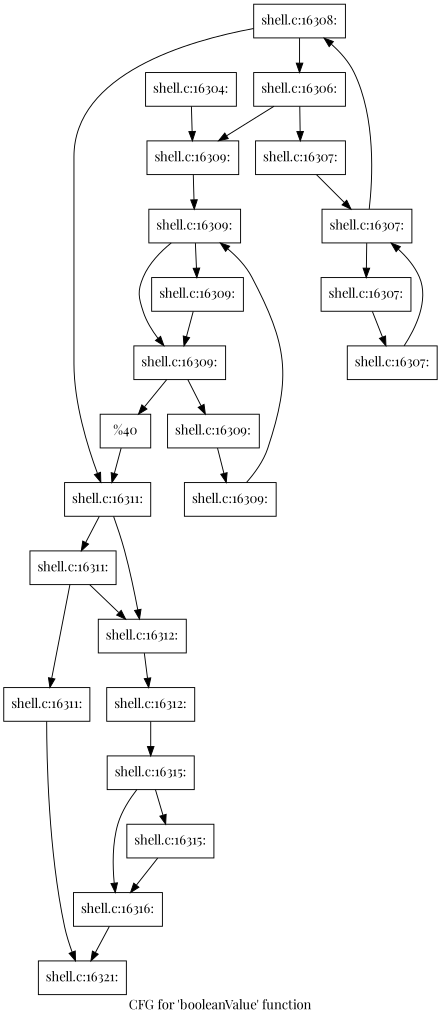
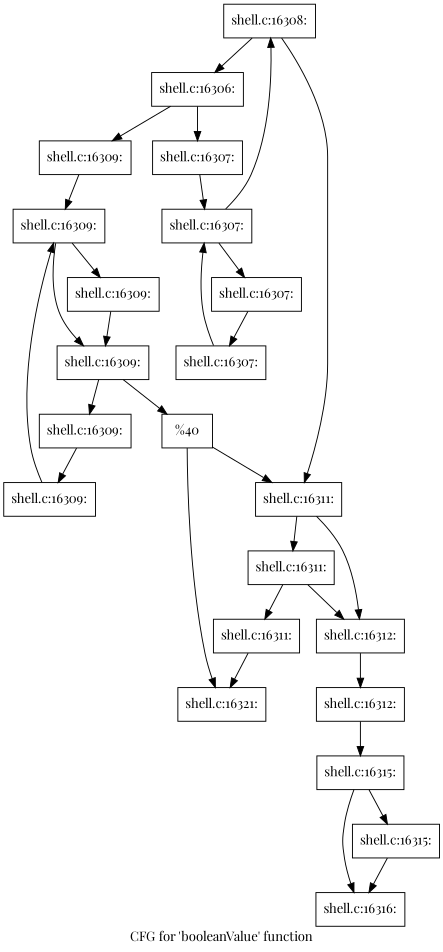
(191, 89) -> none
(102, 940) -> (193, 564)
